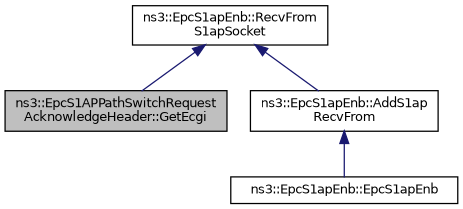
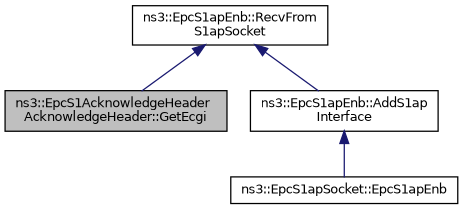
(116, 111) -> (116, 111)
(344, 111) -> (344, 111)
(344, 190) -> (344, 190)
